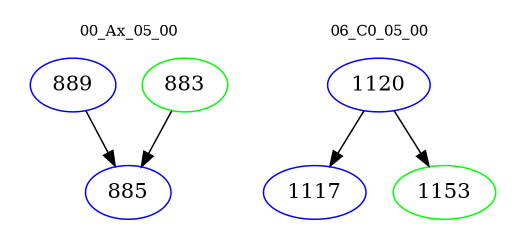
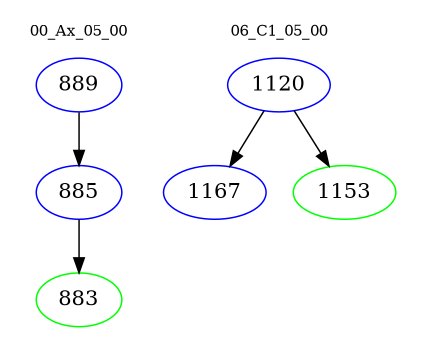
(380, 32) -> (280, 32)
(160, 132) -> (79, 239)
(315, 192) -> (215, 192)
